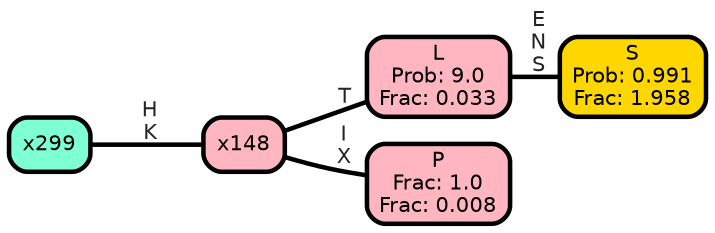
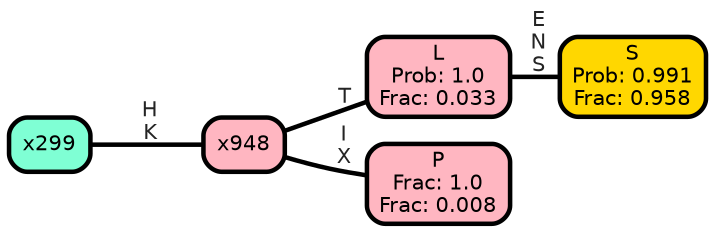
(439, 77) -> (439, 77)
(633, 77) -> (633, 77)
(244, 145) -> (244, 145)
